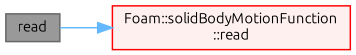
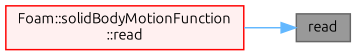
(79, 28) -> (263, 28)
